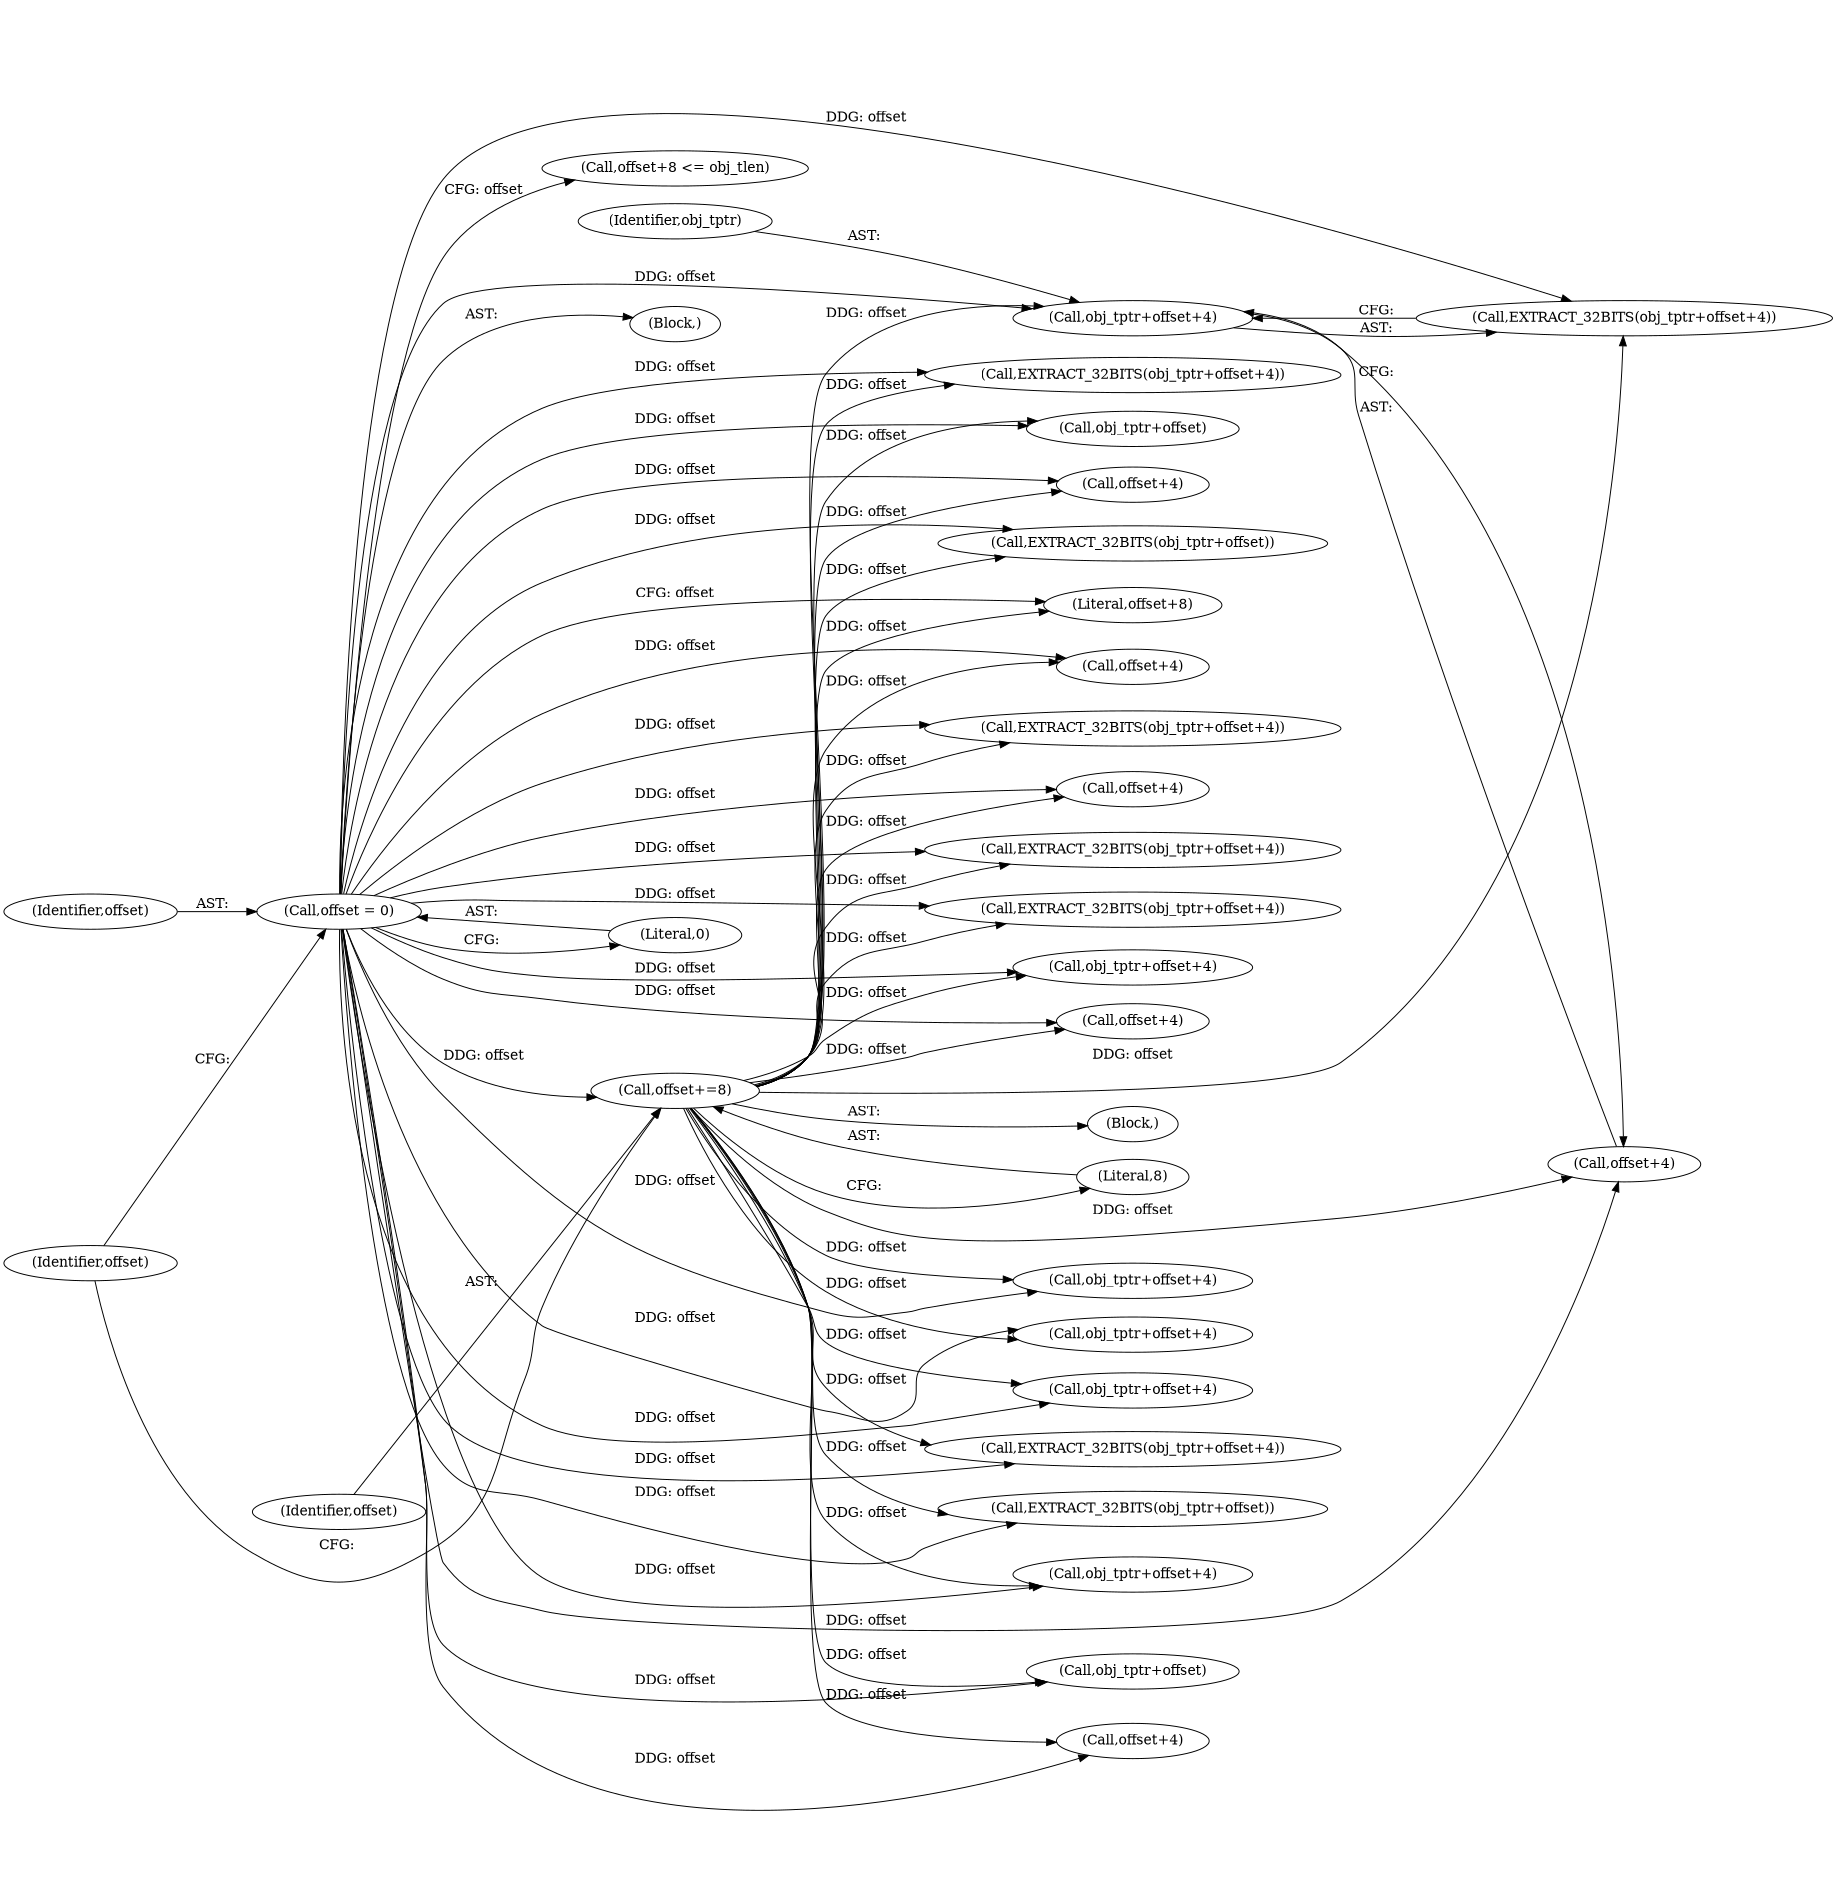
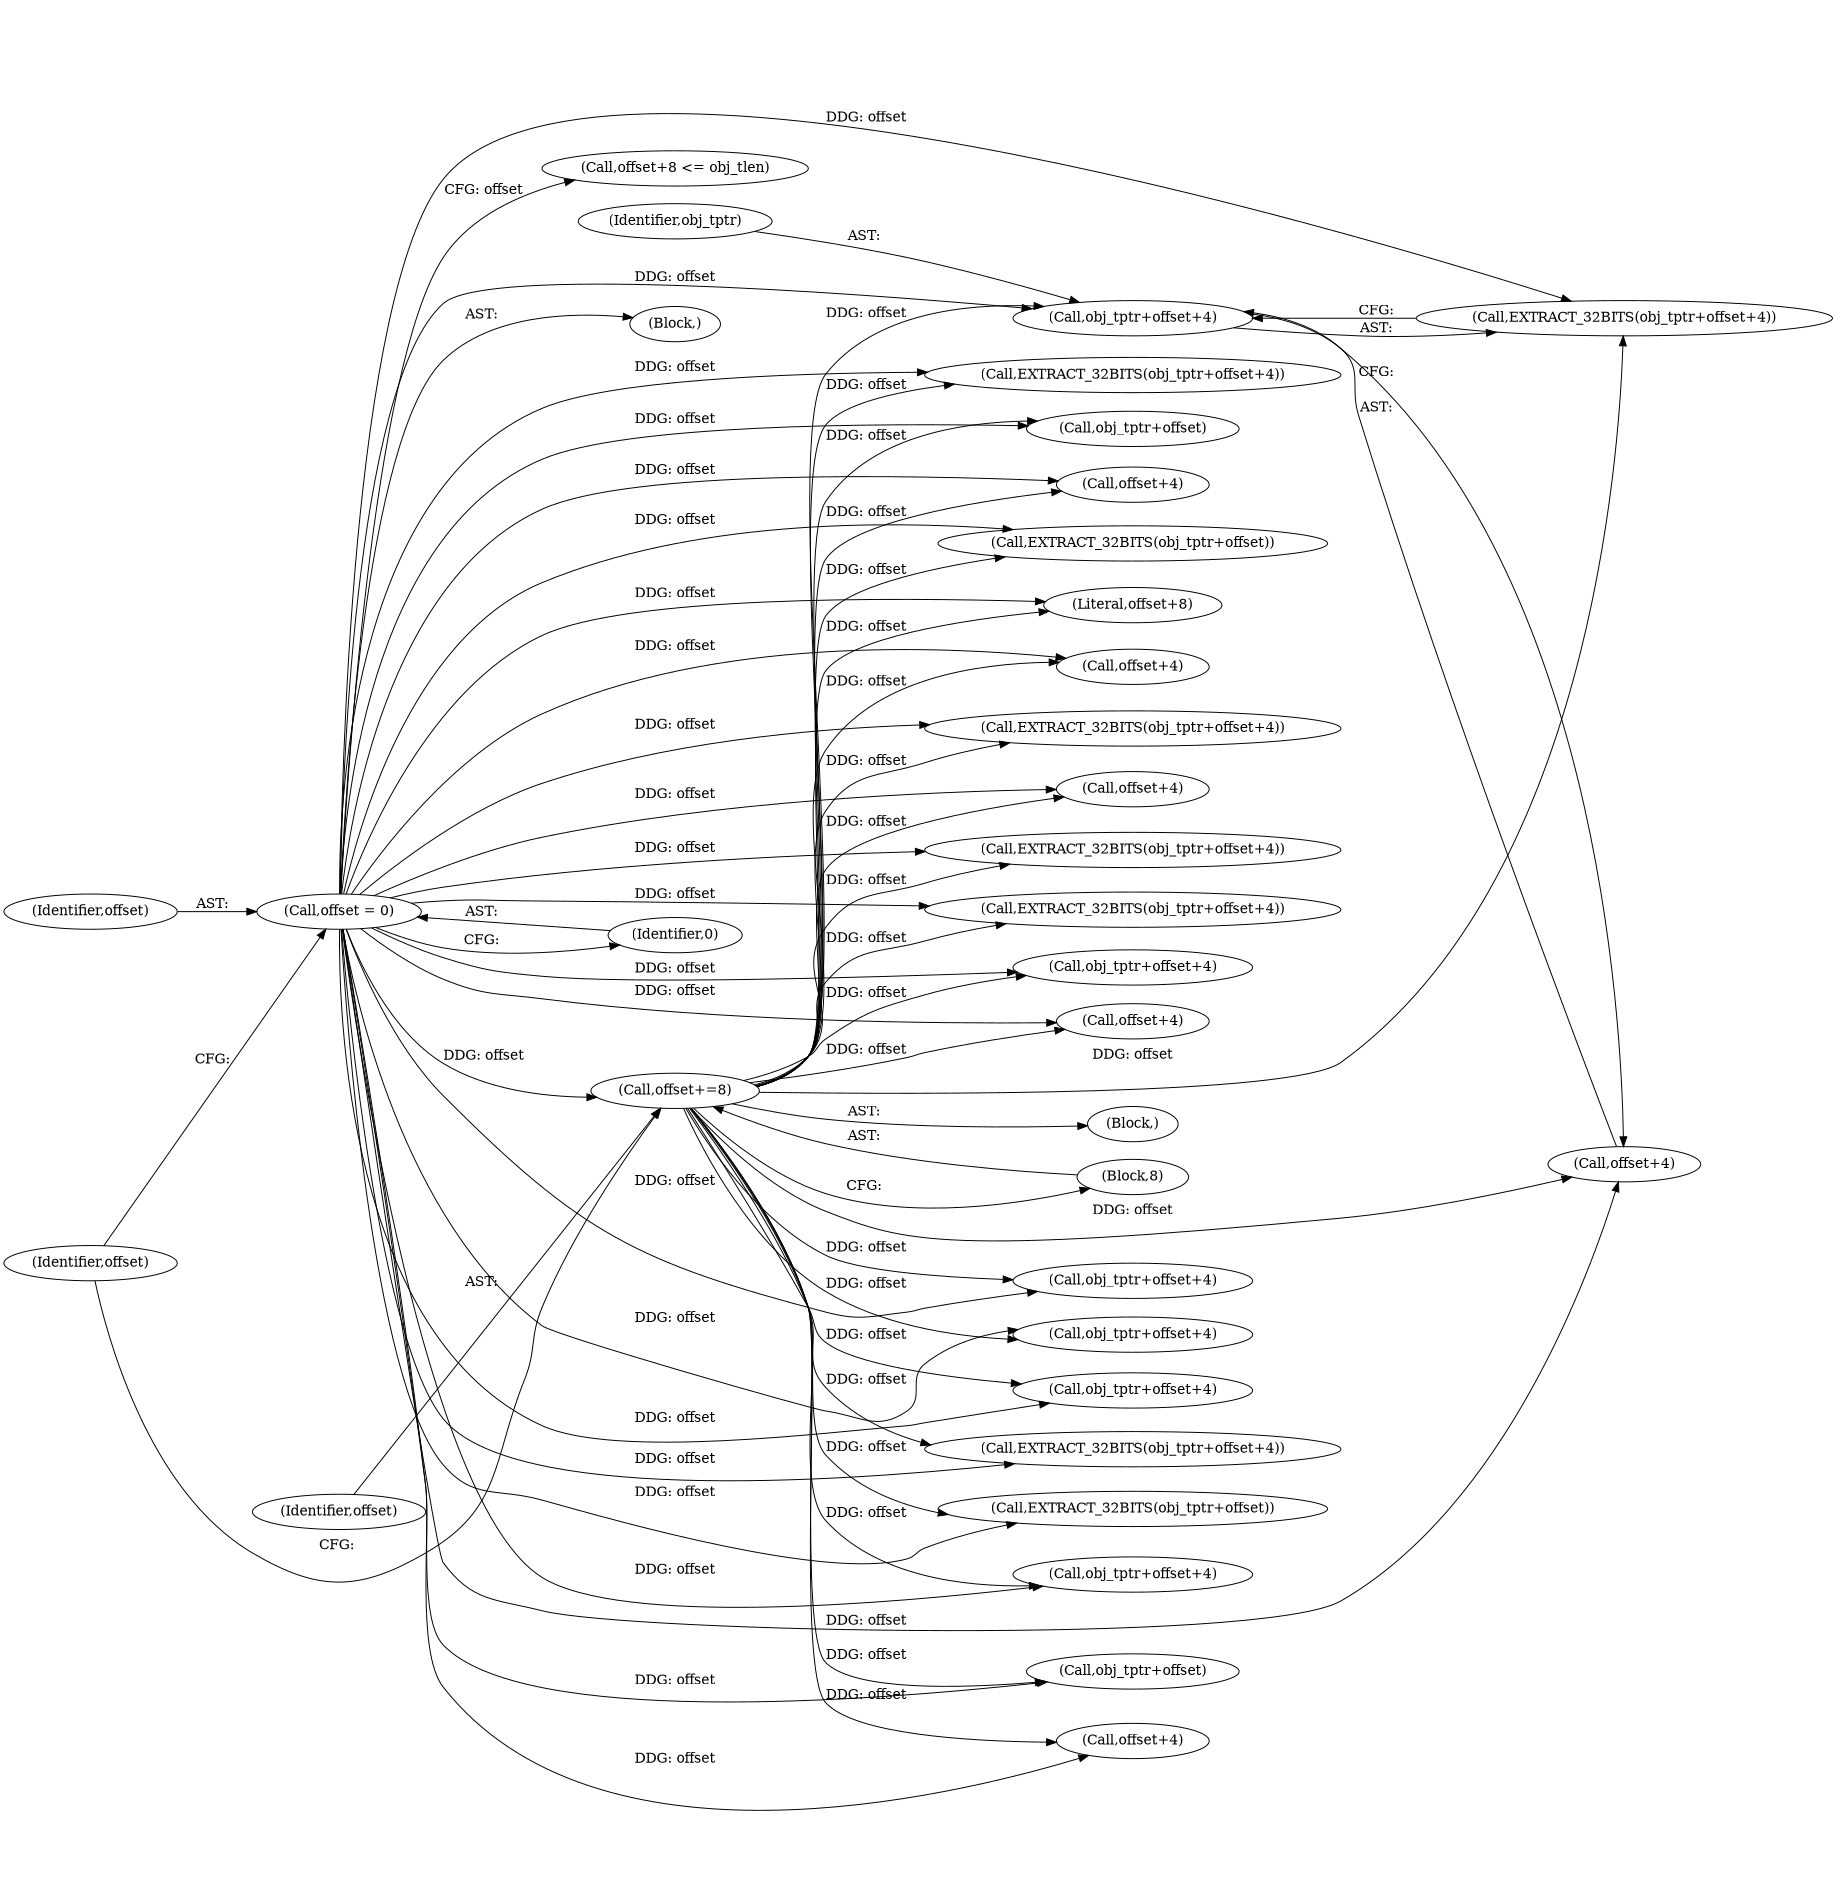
(675, 594) -> (675, 594)
(675, 935) -> (675, 935)
(1133, 1177) -> (1133, 1177)
